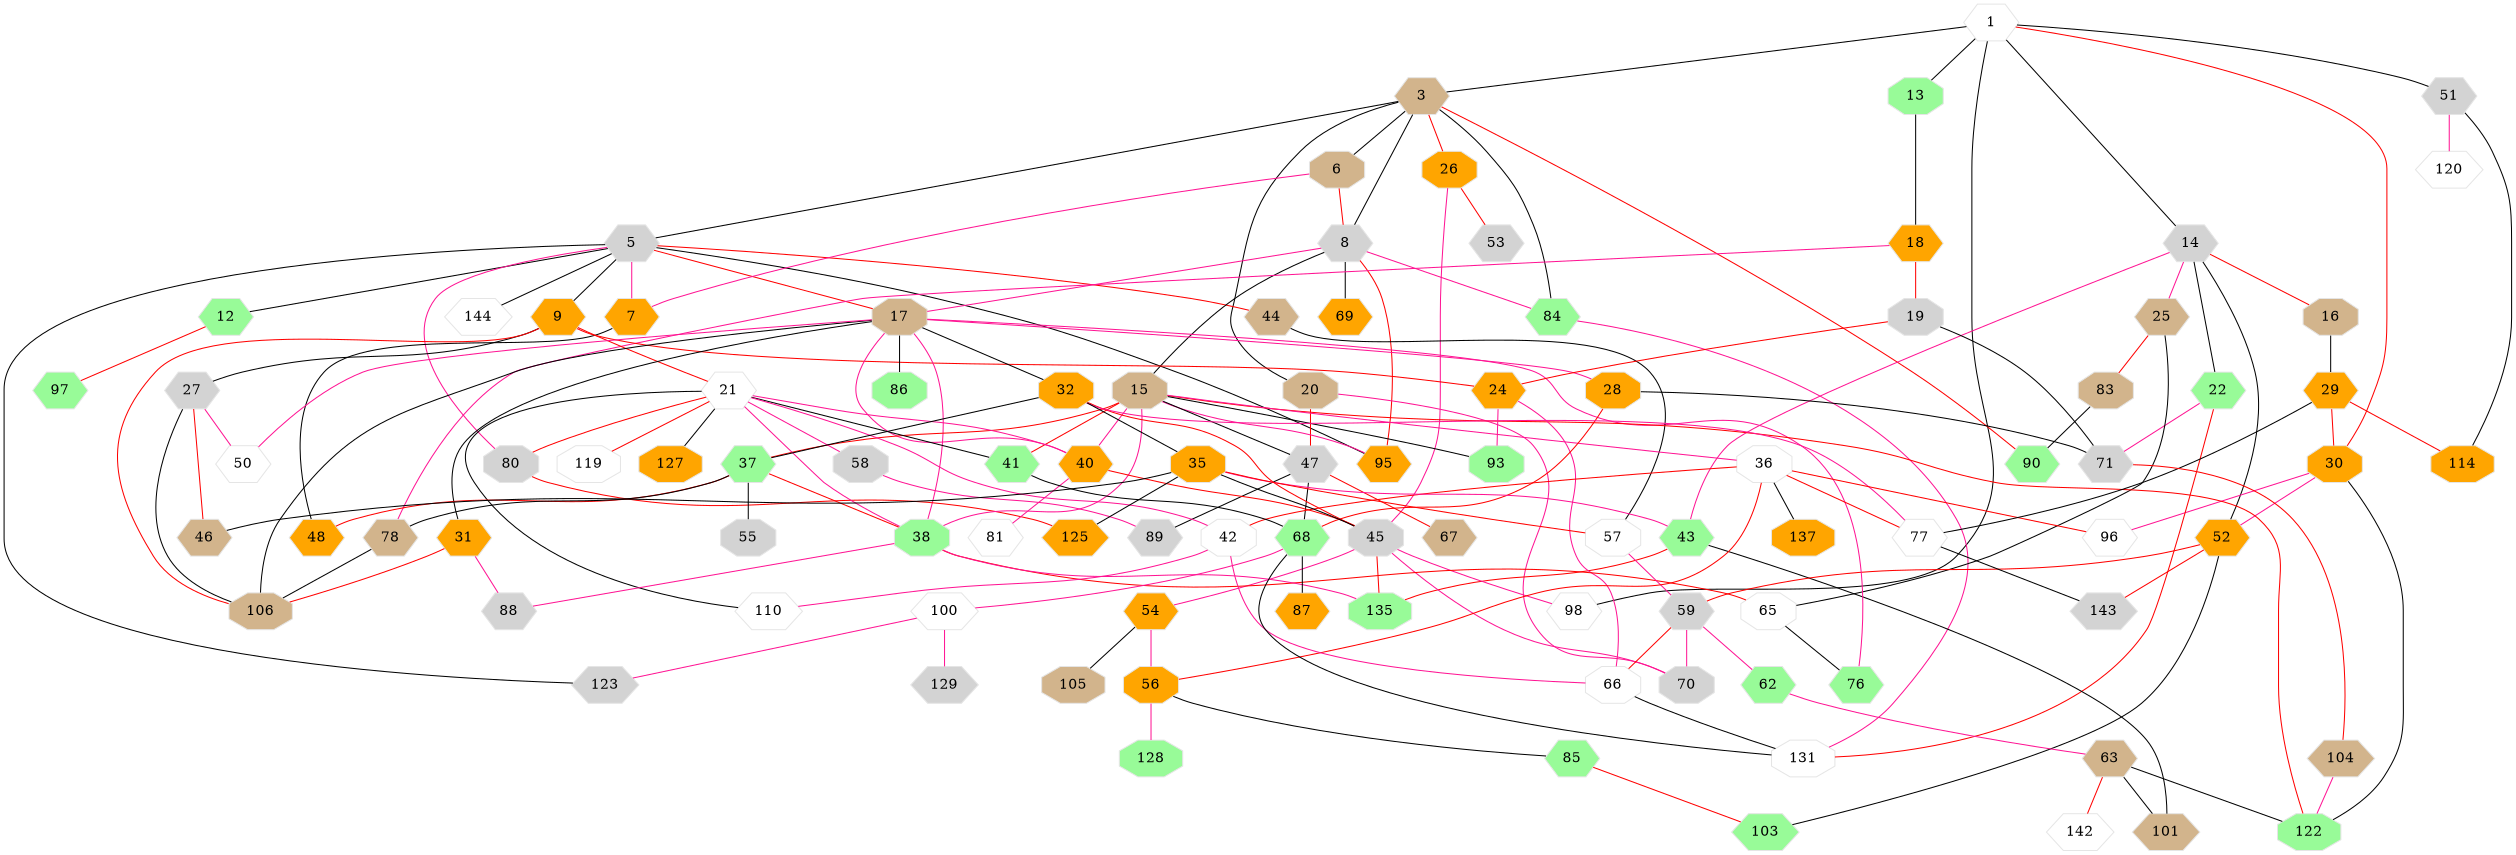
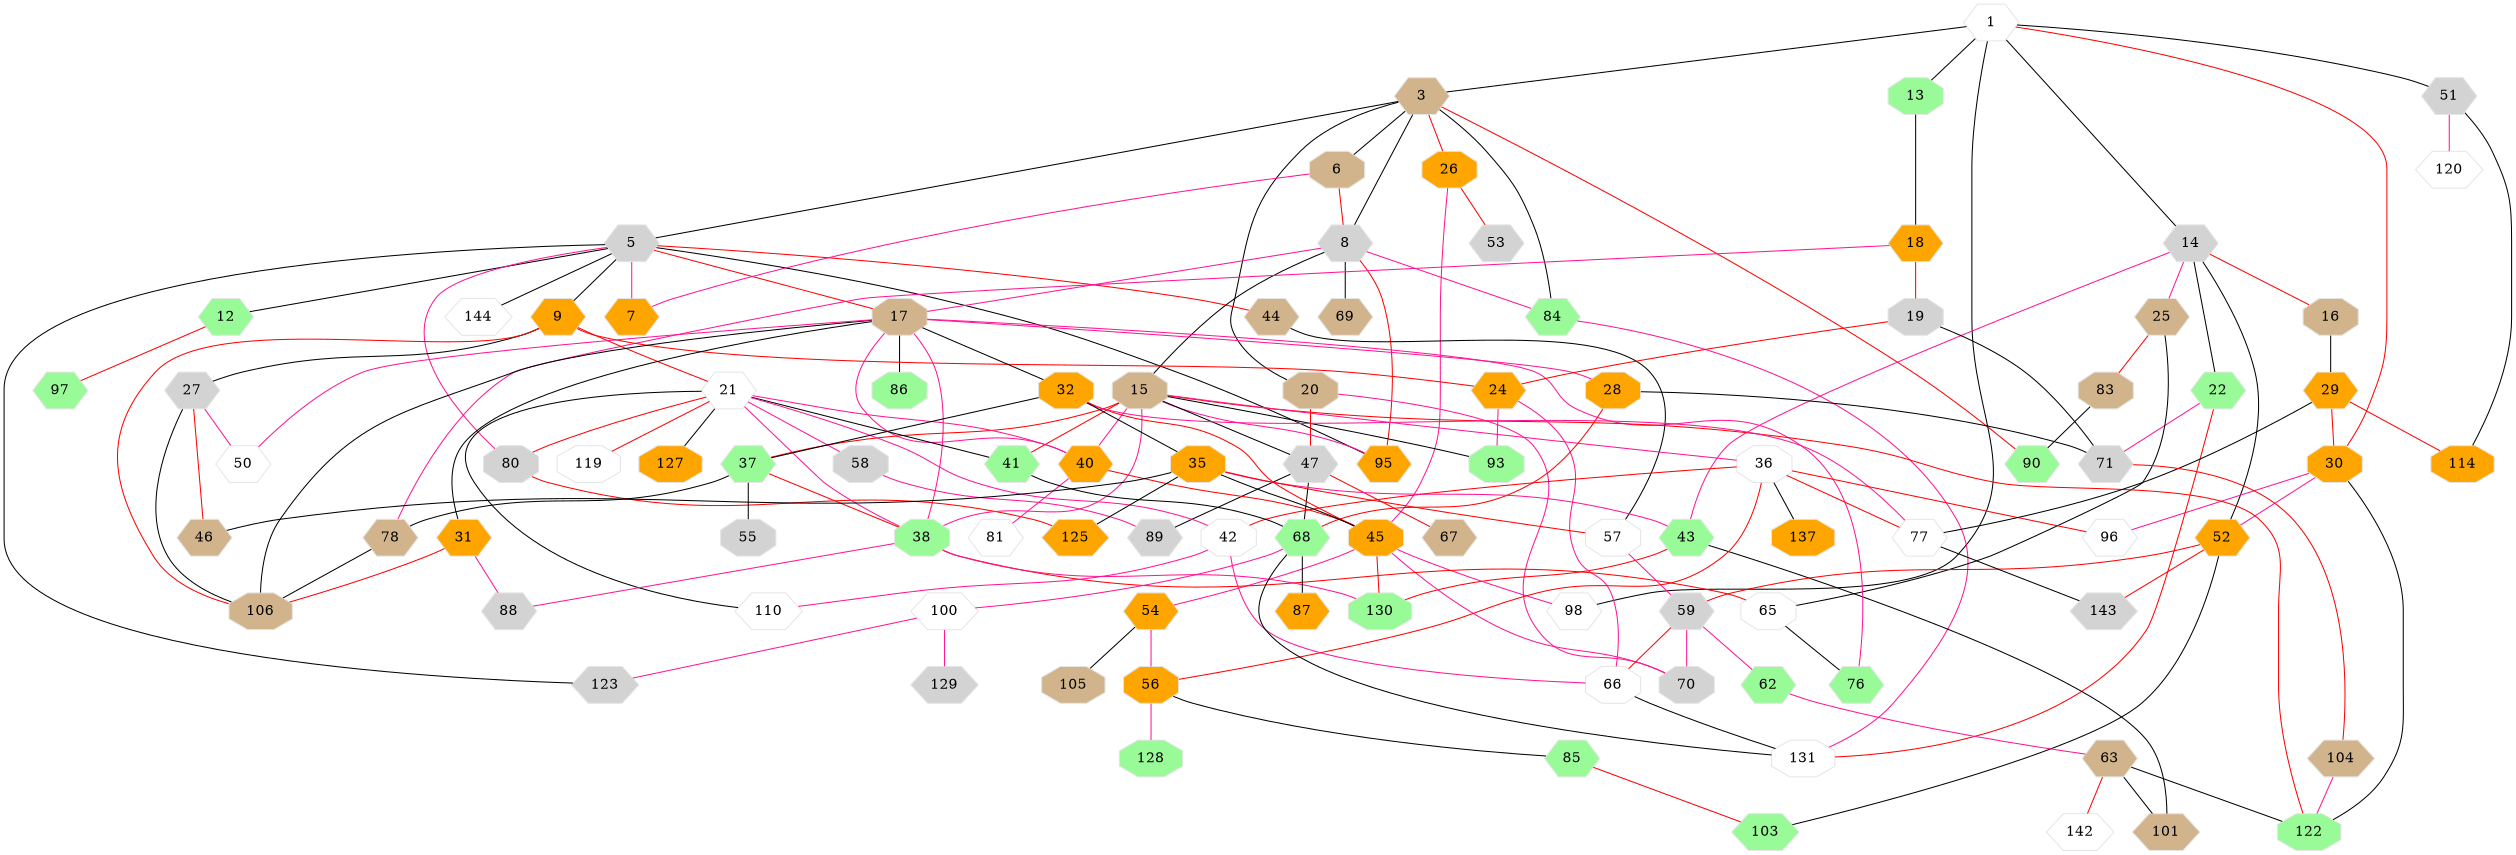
(1345, 317) -> (1345, 317)
(317, 538) -> none
(1376, 538) -> (1376, 538)
(1380, 611) -> (1380, 611)
